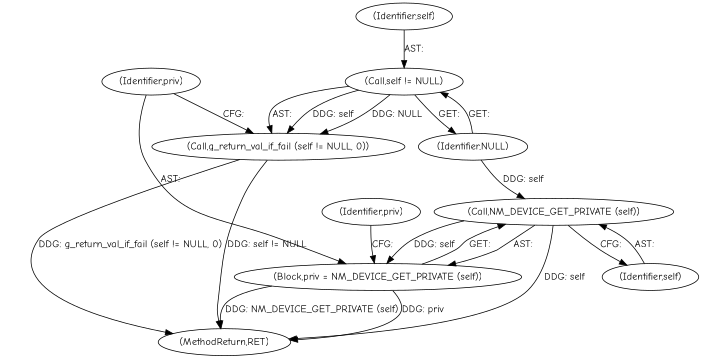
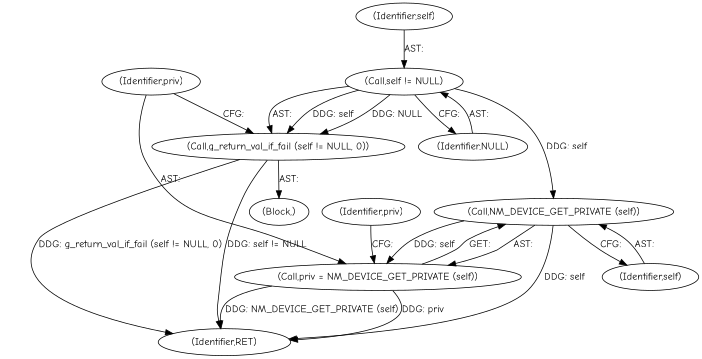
(451, 114) -> (451, 114)
(481, 114) -> (481, 114)
(497, 180) -> (524, 121)
none -> (279, 212)
(378, 277) -> (378, 277)
(224, 342) -> (224, 342)
